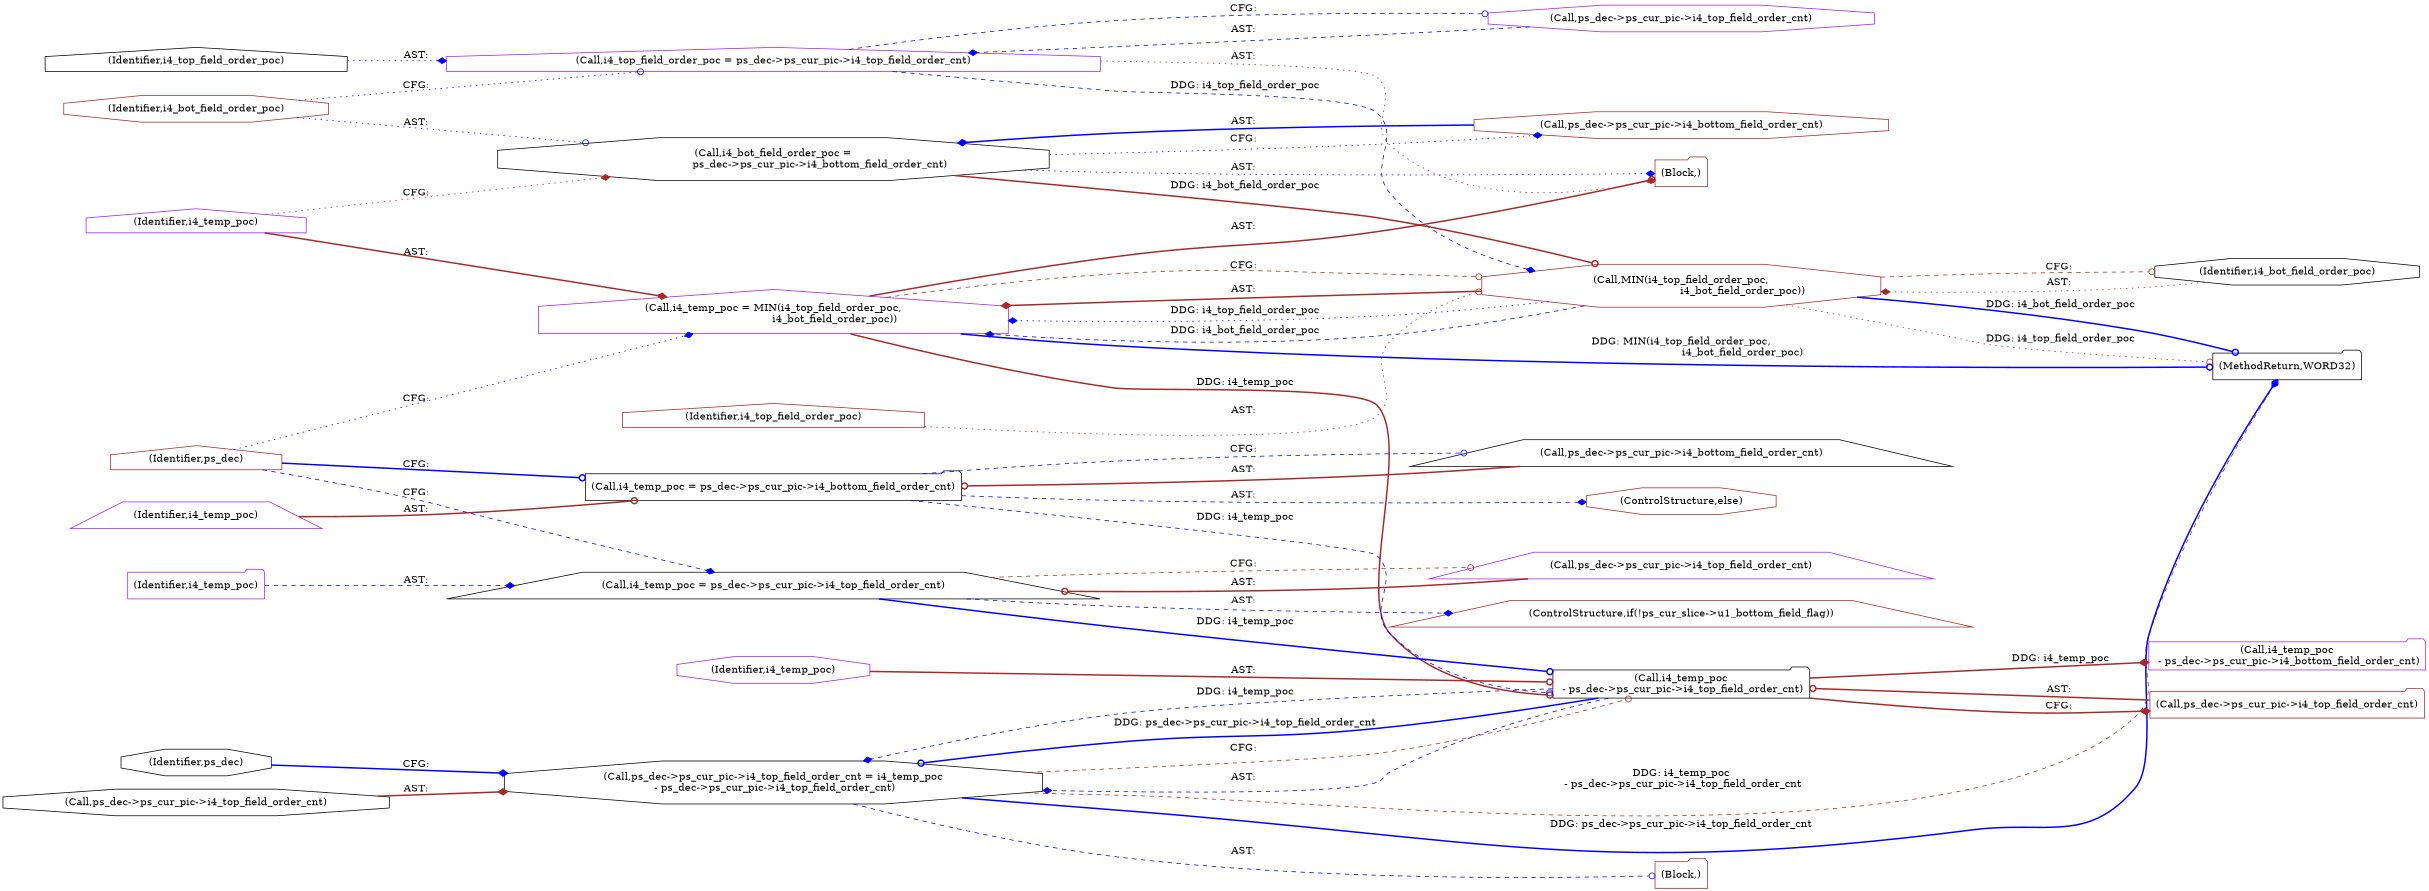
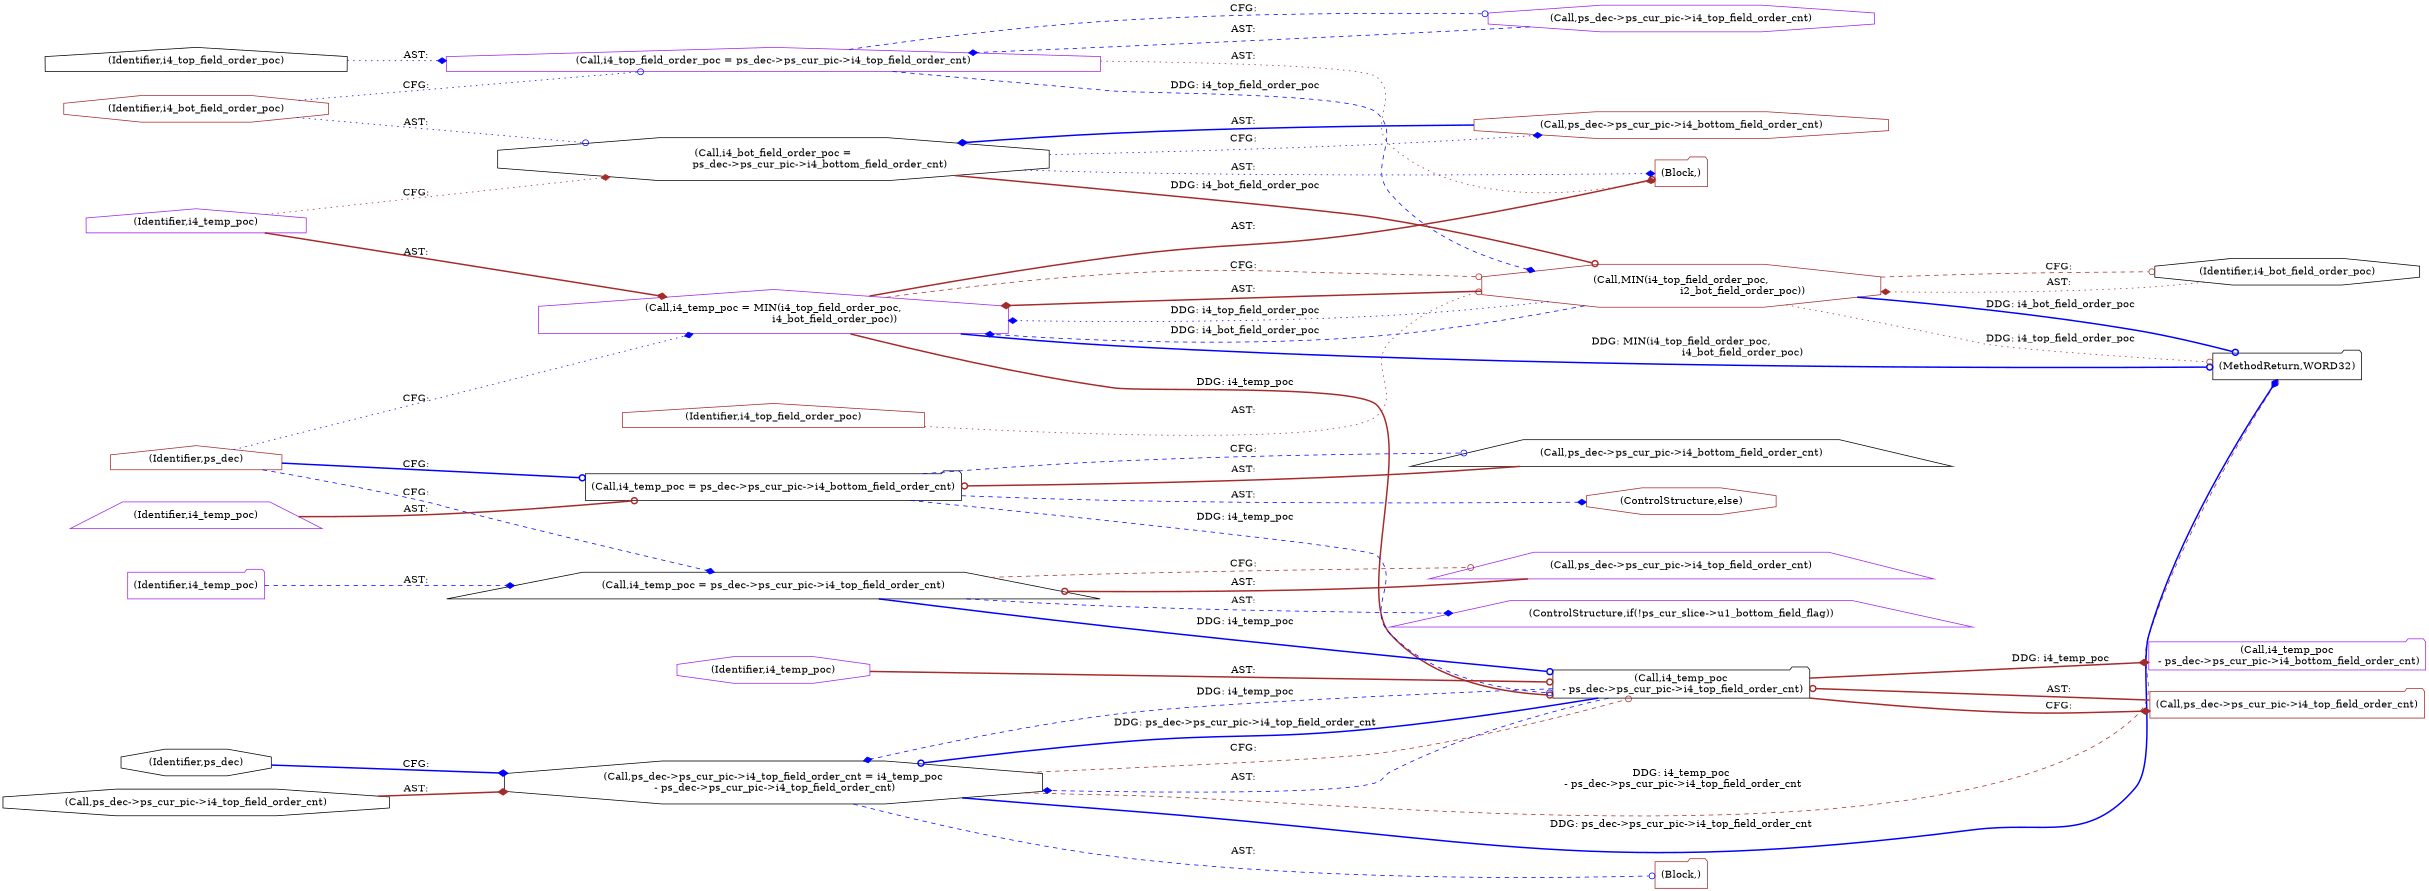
(1681, 286) -> (1681, 286)
(1681, 614) -> (1681, 614)
